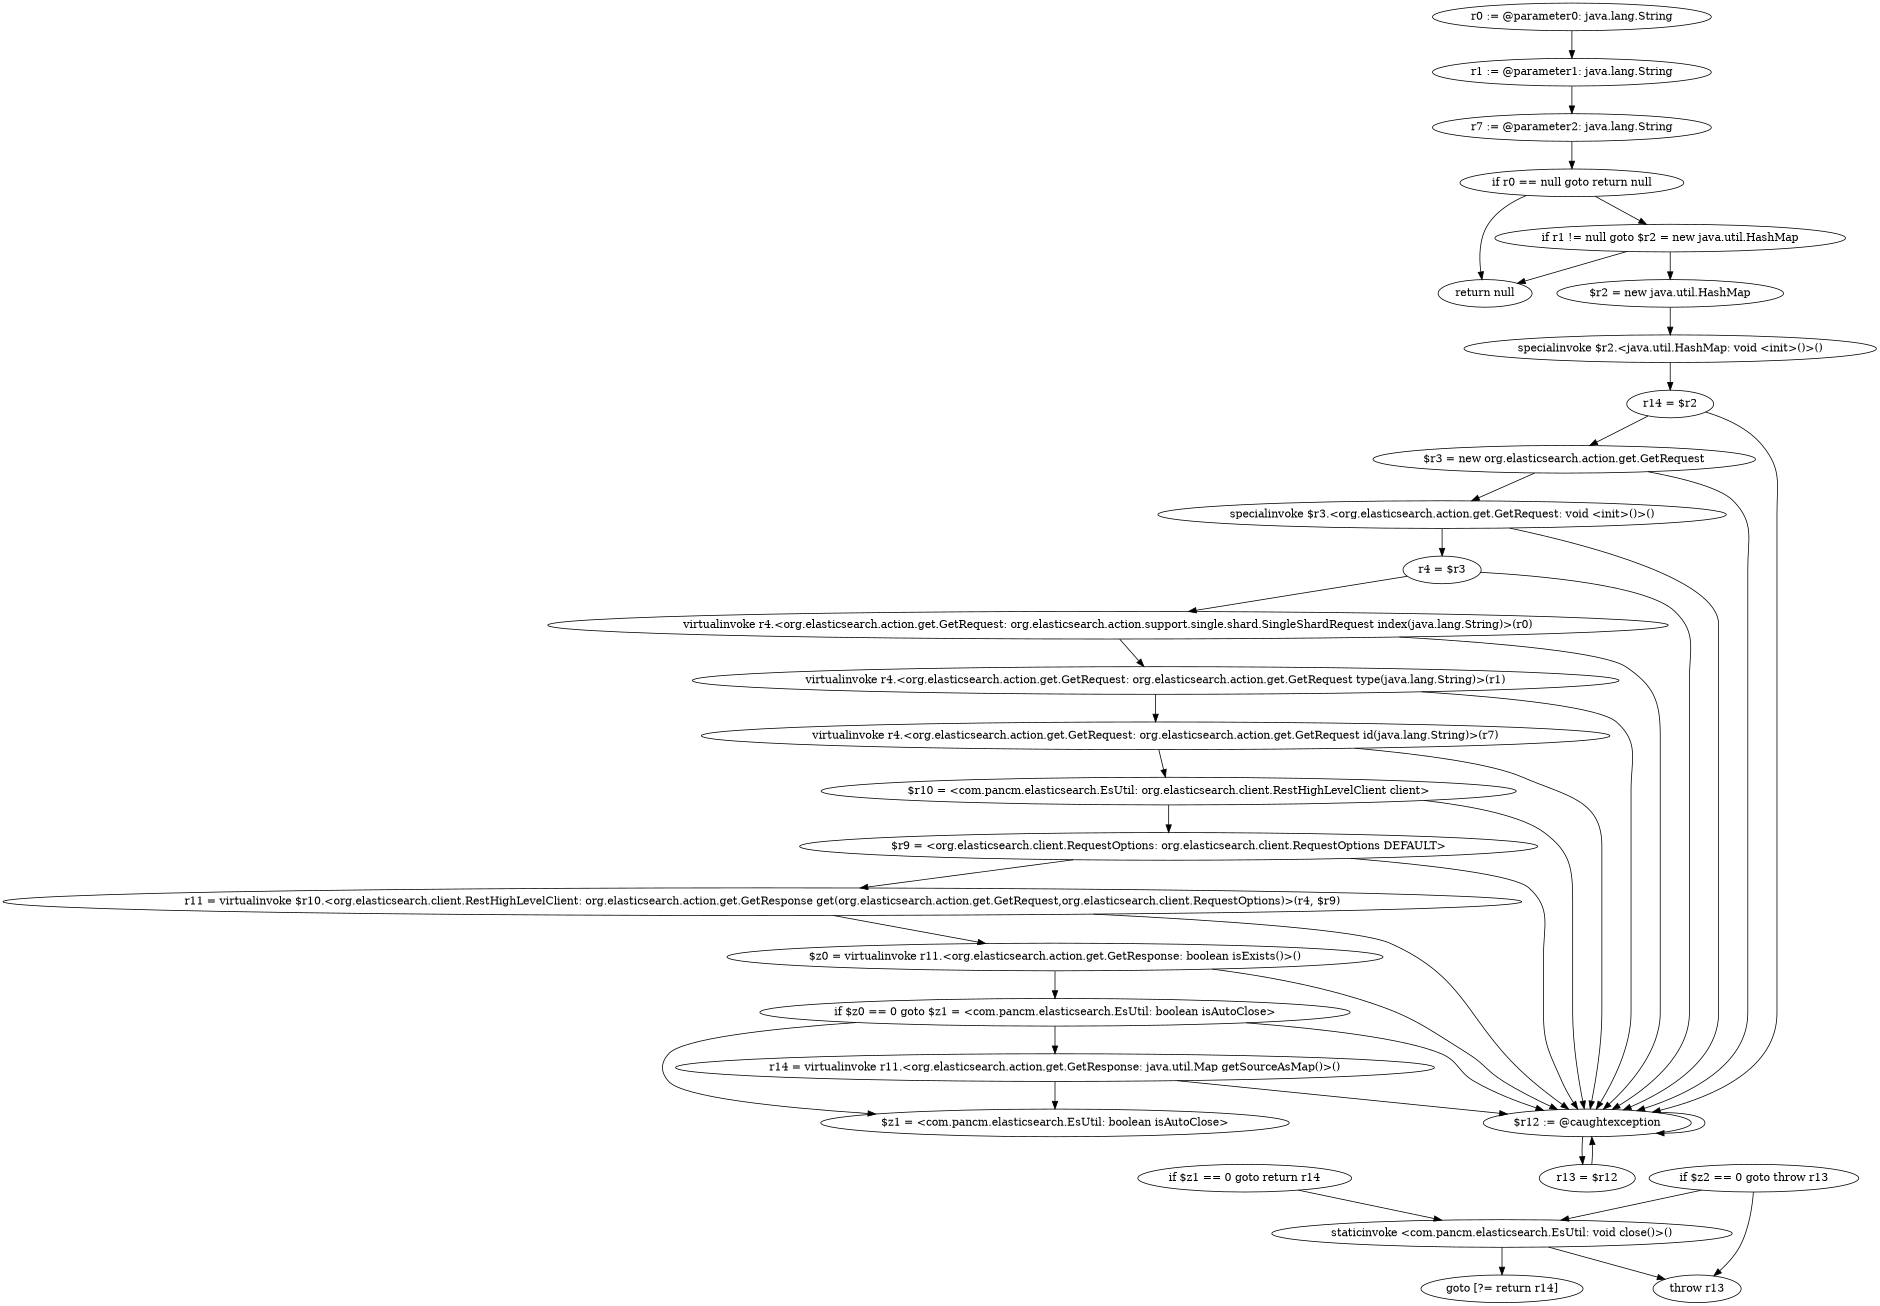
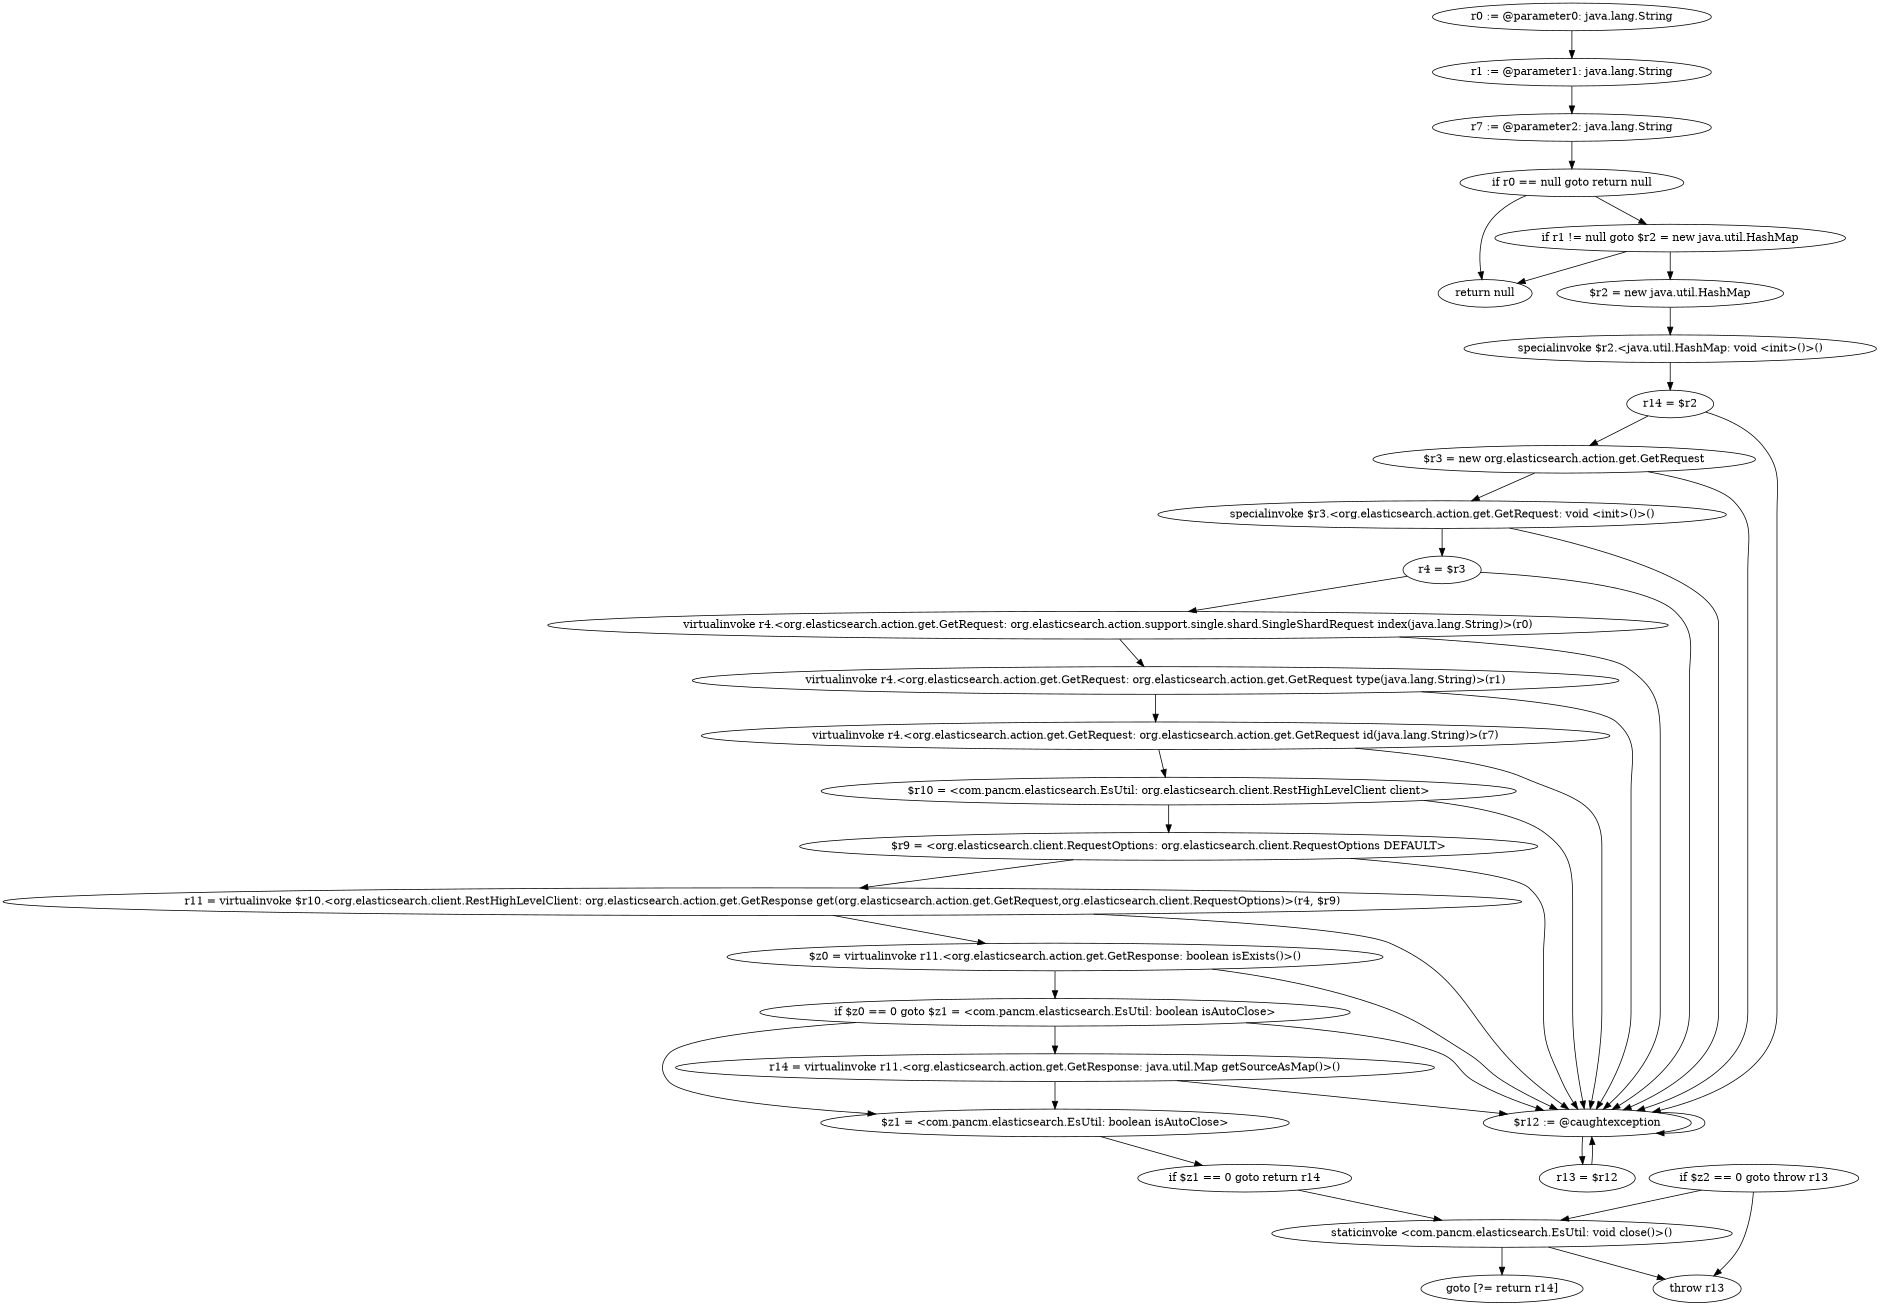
none -> (1147, 1150)
